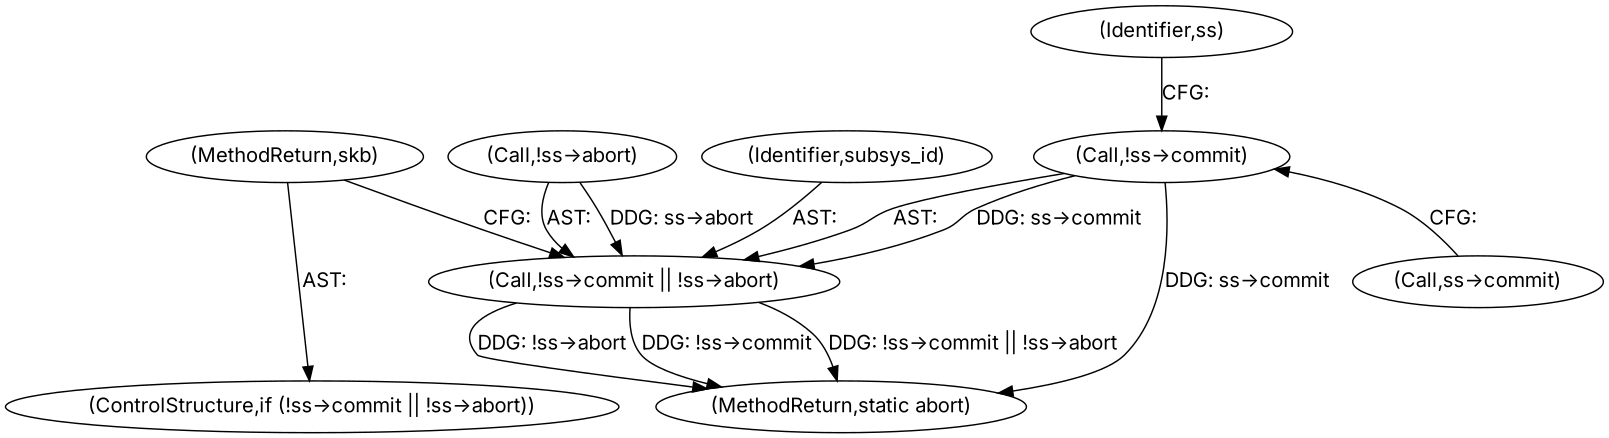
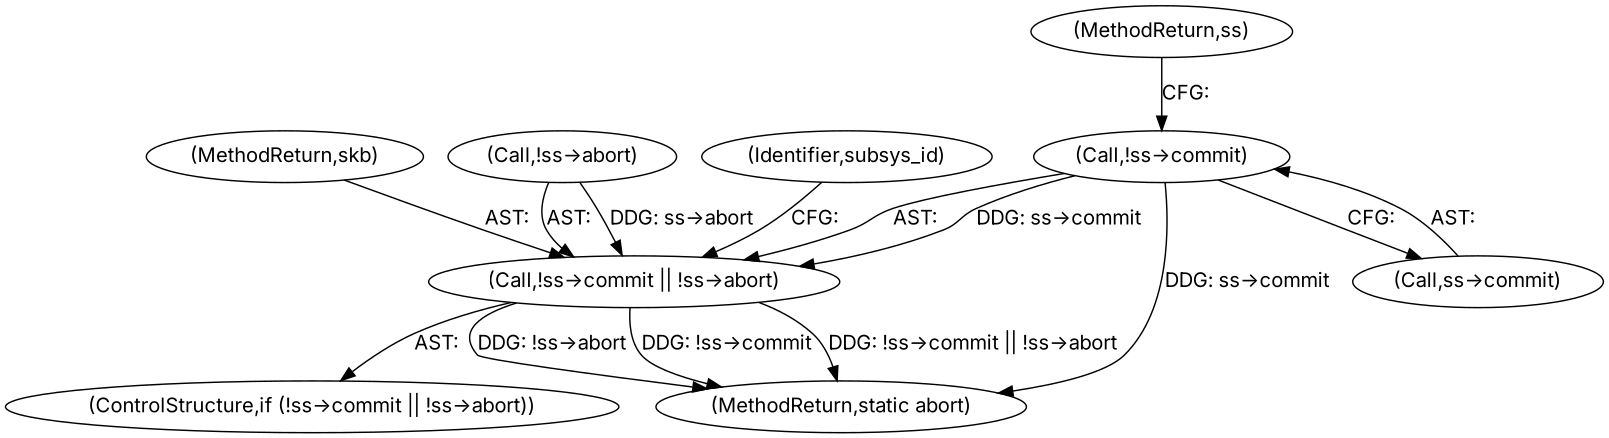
(1162, 32) -> (1162, 32)
none -> (1313, 217)
(510, 219) -> (510, 219)
(817, 219) -> (817, 219)
(1456, 219) -> (1456, 219)
(298, 274) -> (428, 328)
